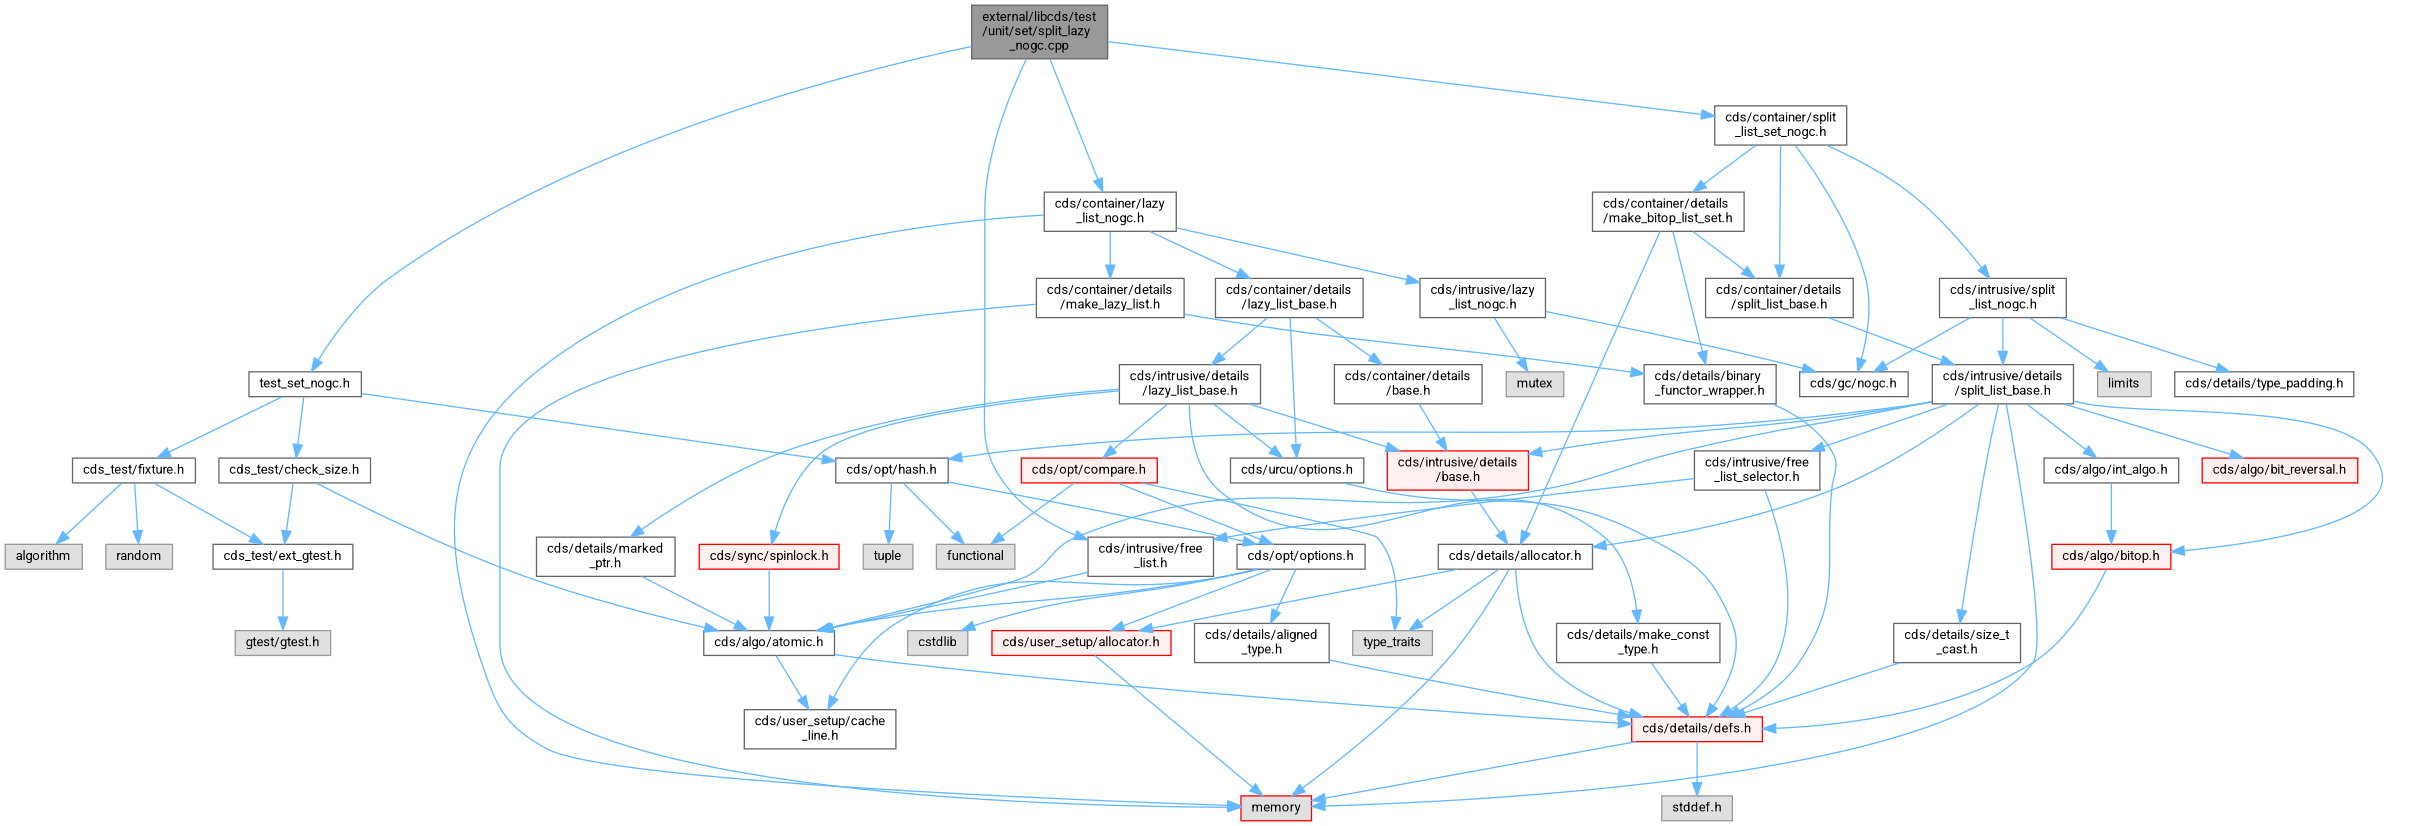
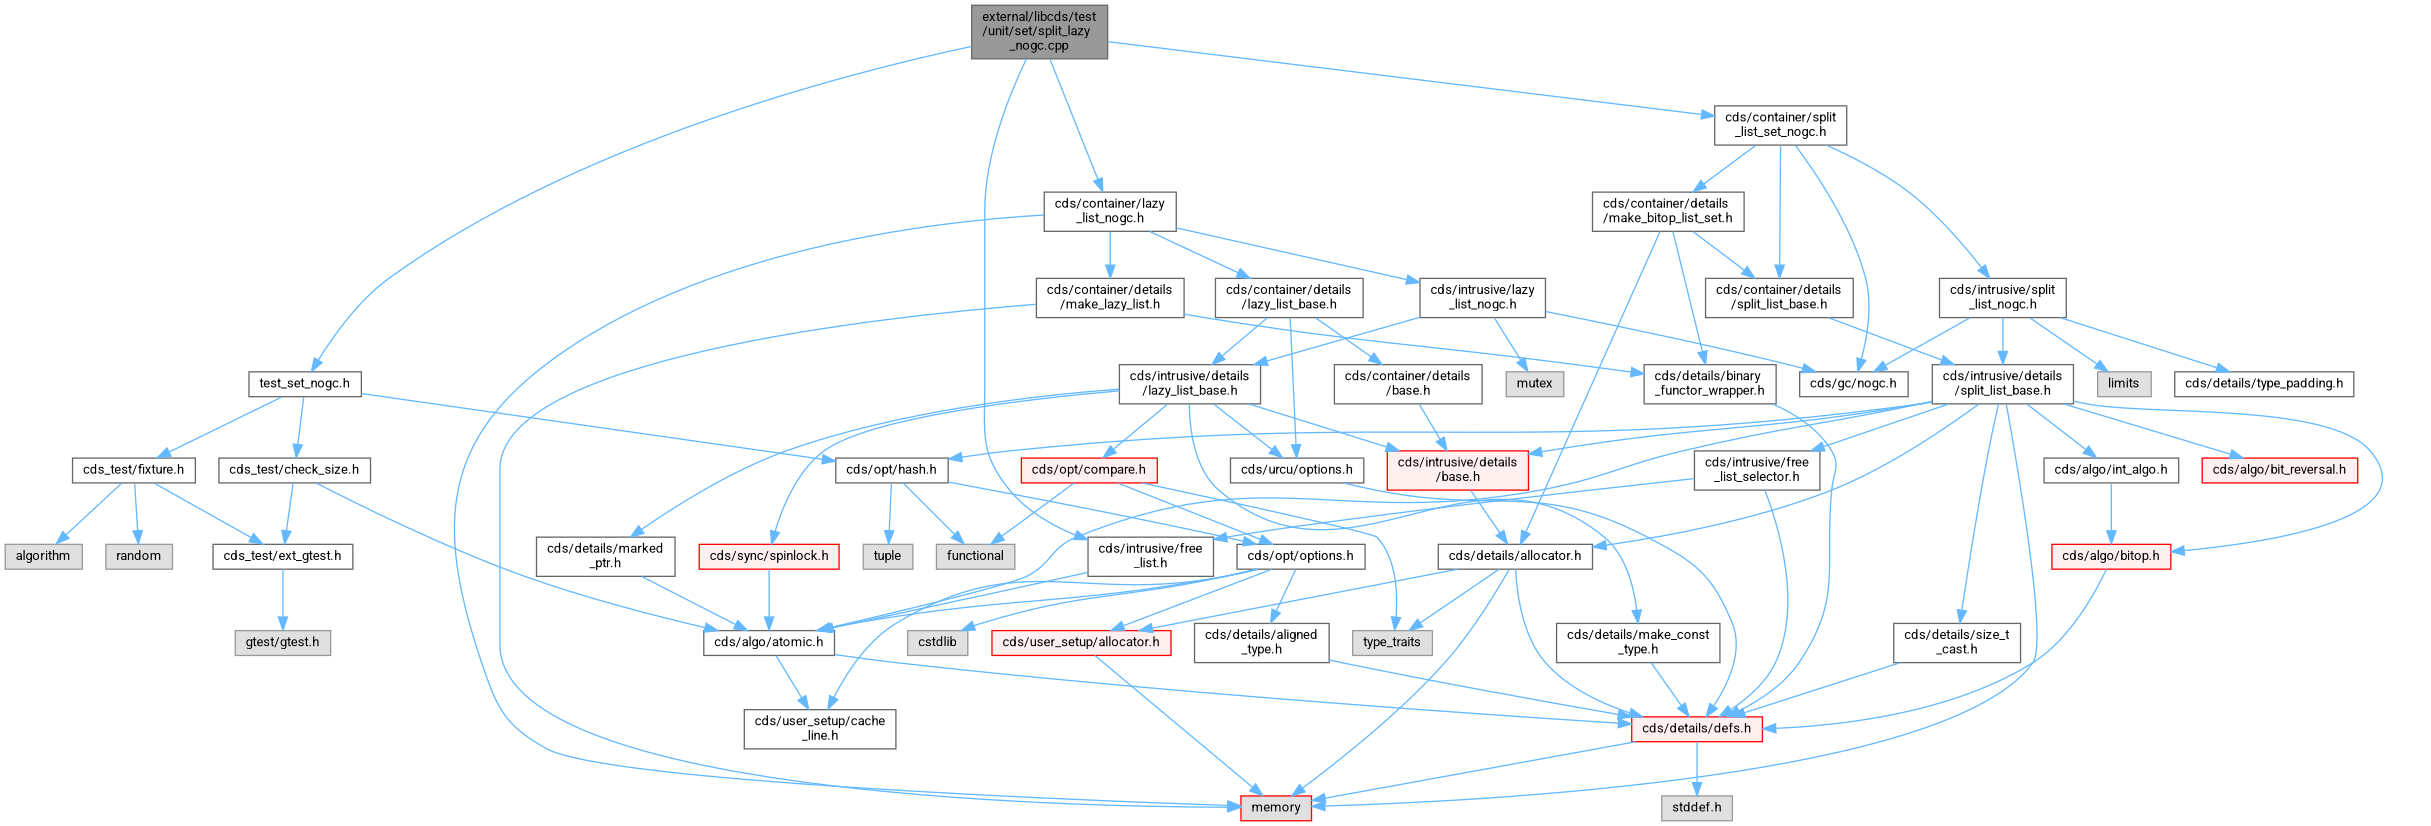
none -> (1324, 345)
